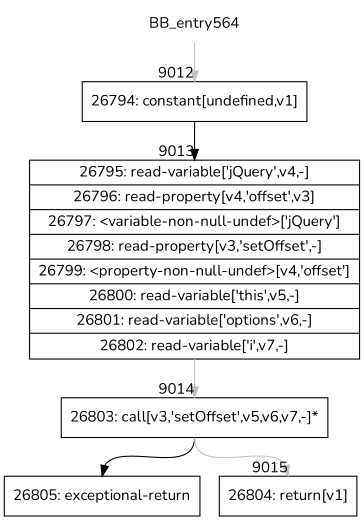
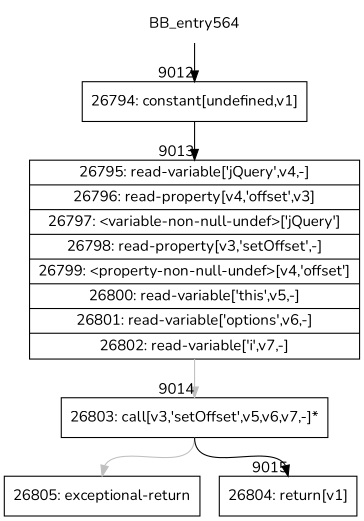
(195, 57) -> (195, 57)
(154, 457) -> (154, 457)
(236, 457) -> (236, 457)
